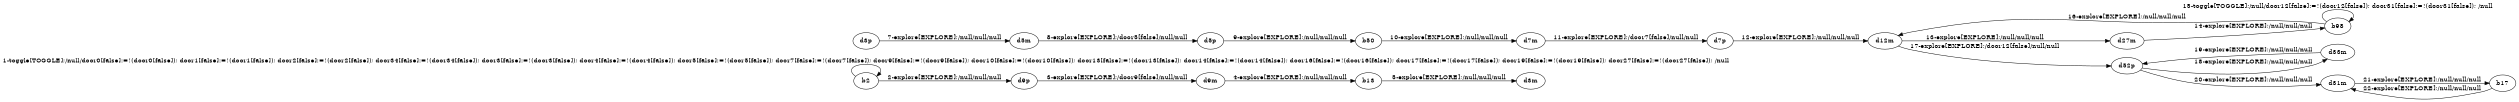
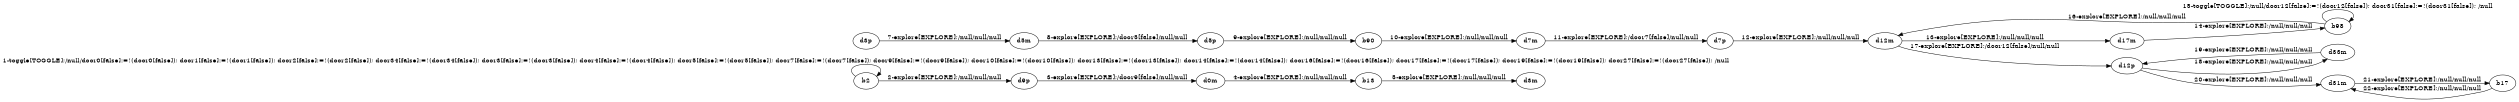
(1369, 41) -> (1369, 41)
(2127, 41) -> (2127, 41)
(2127, 66) -> (2127, 66)
(1211, 81) -> (1211, 81)
